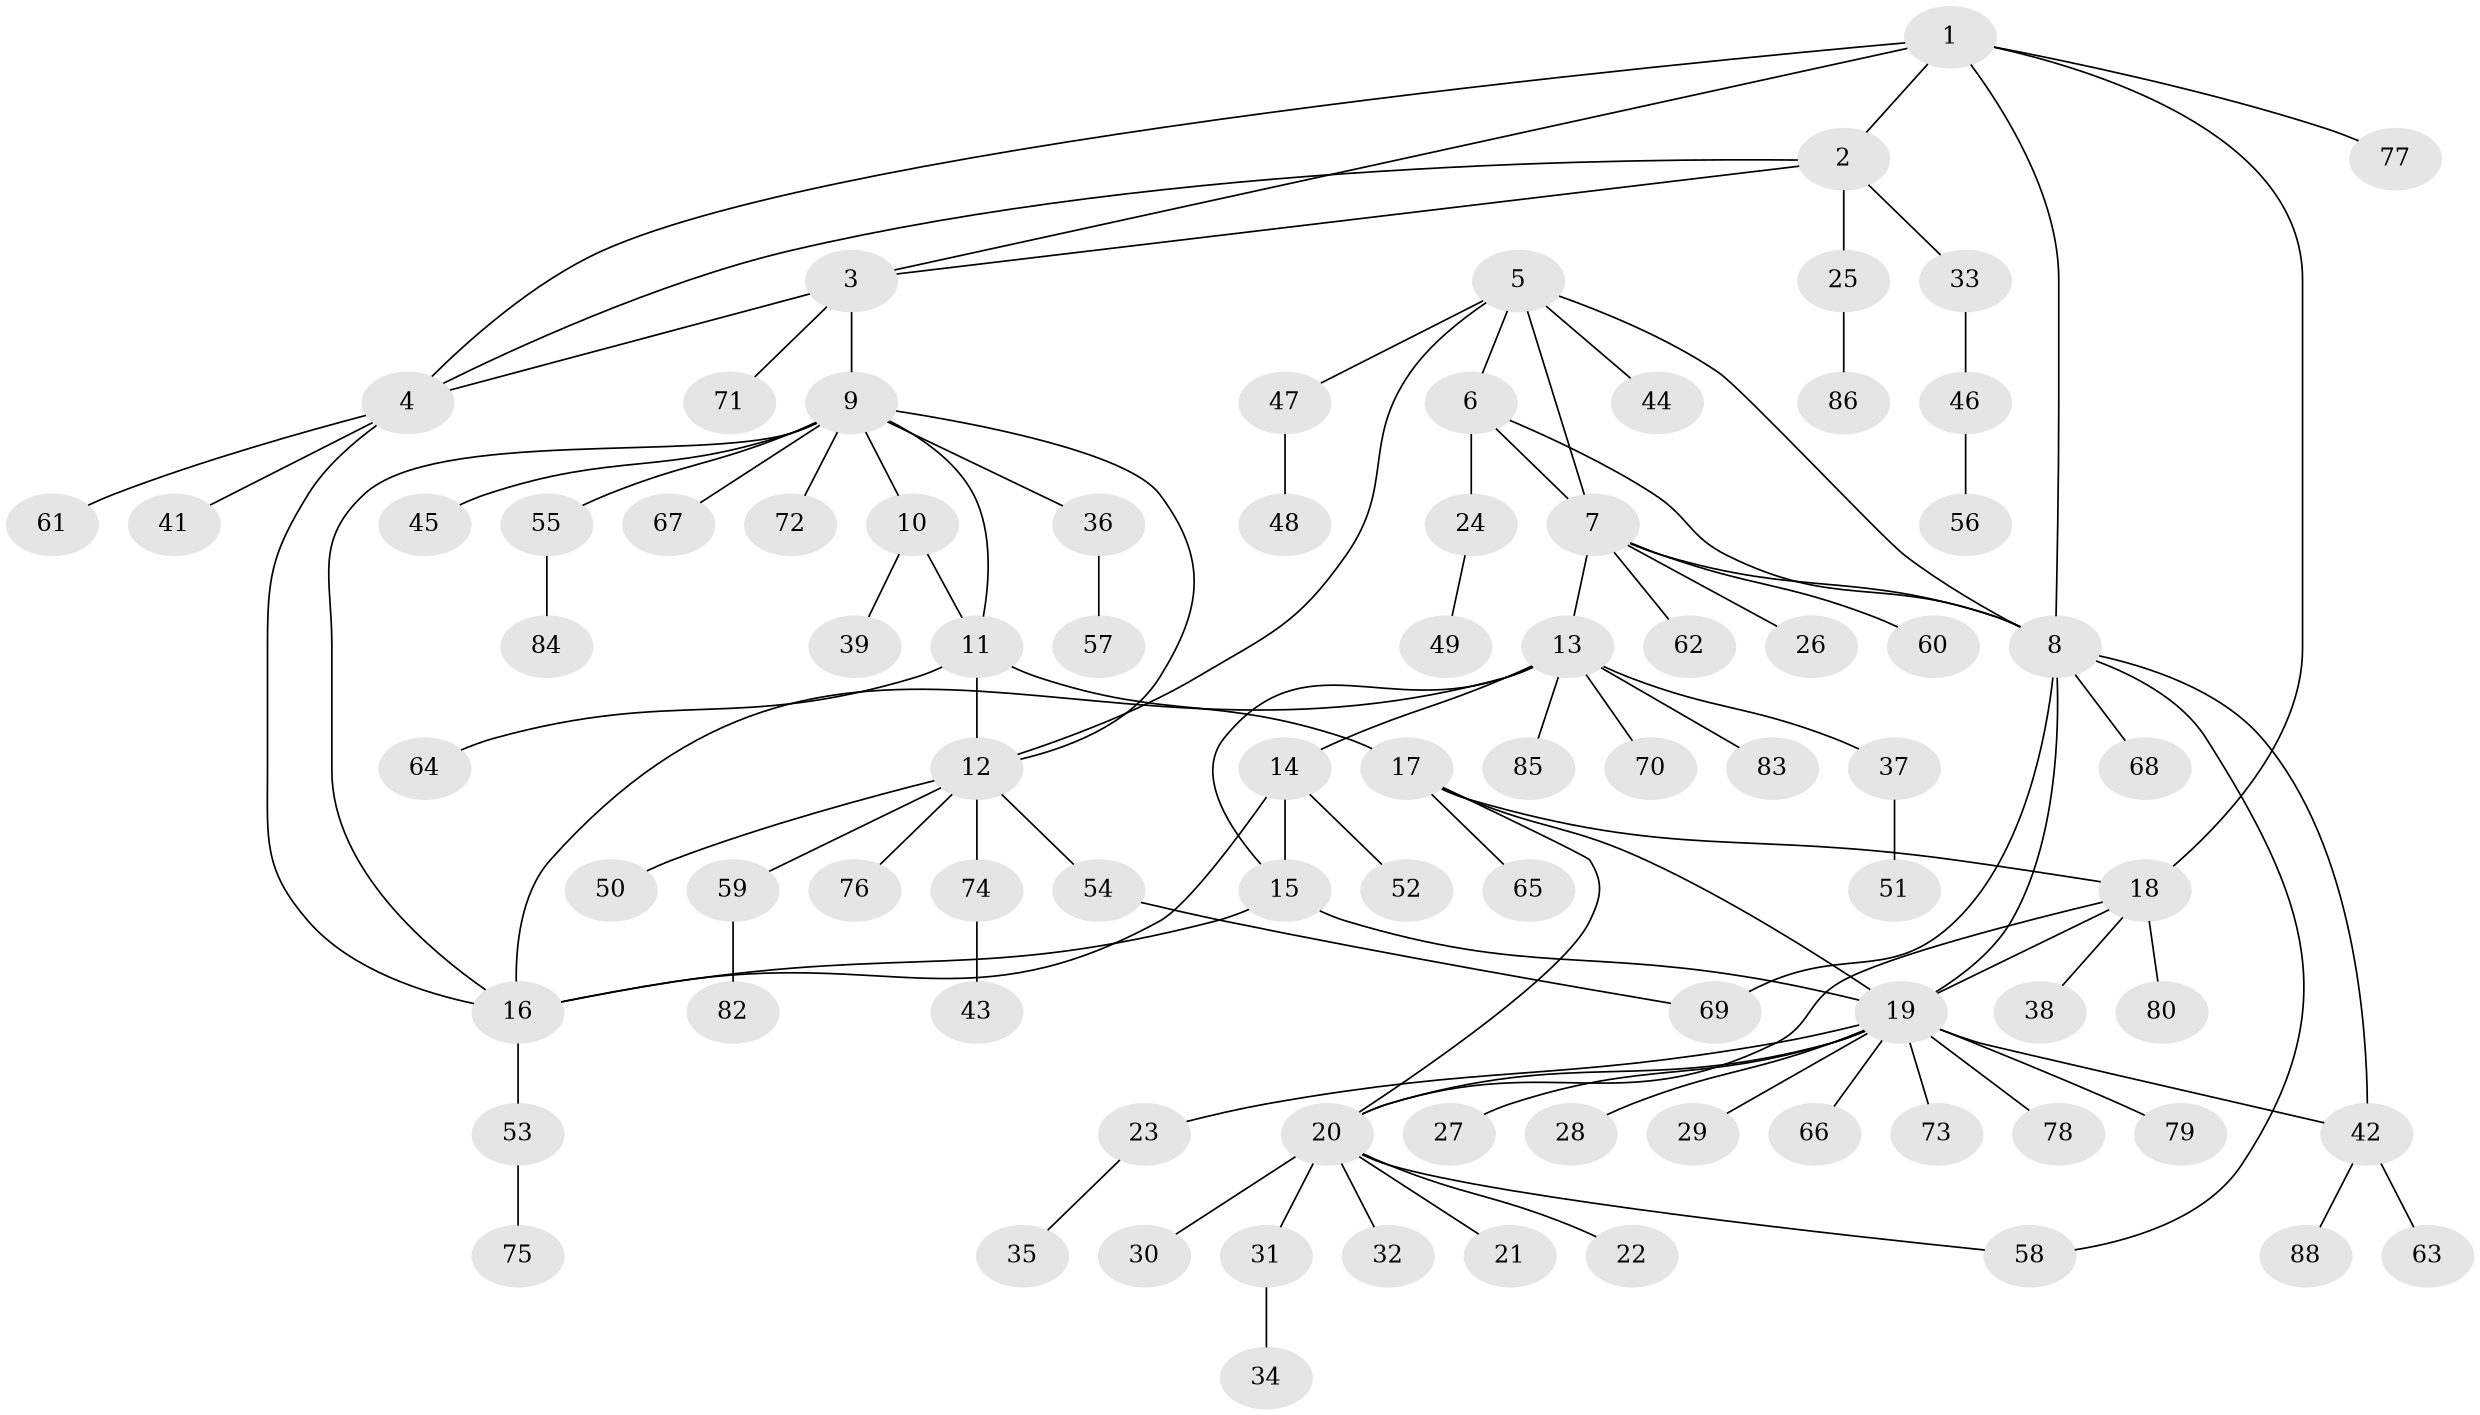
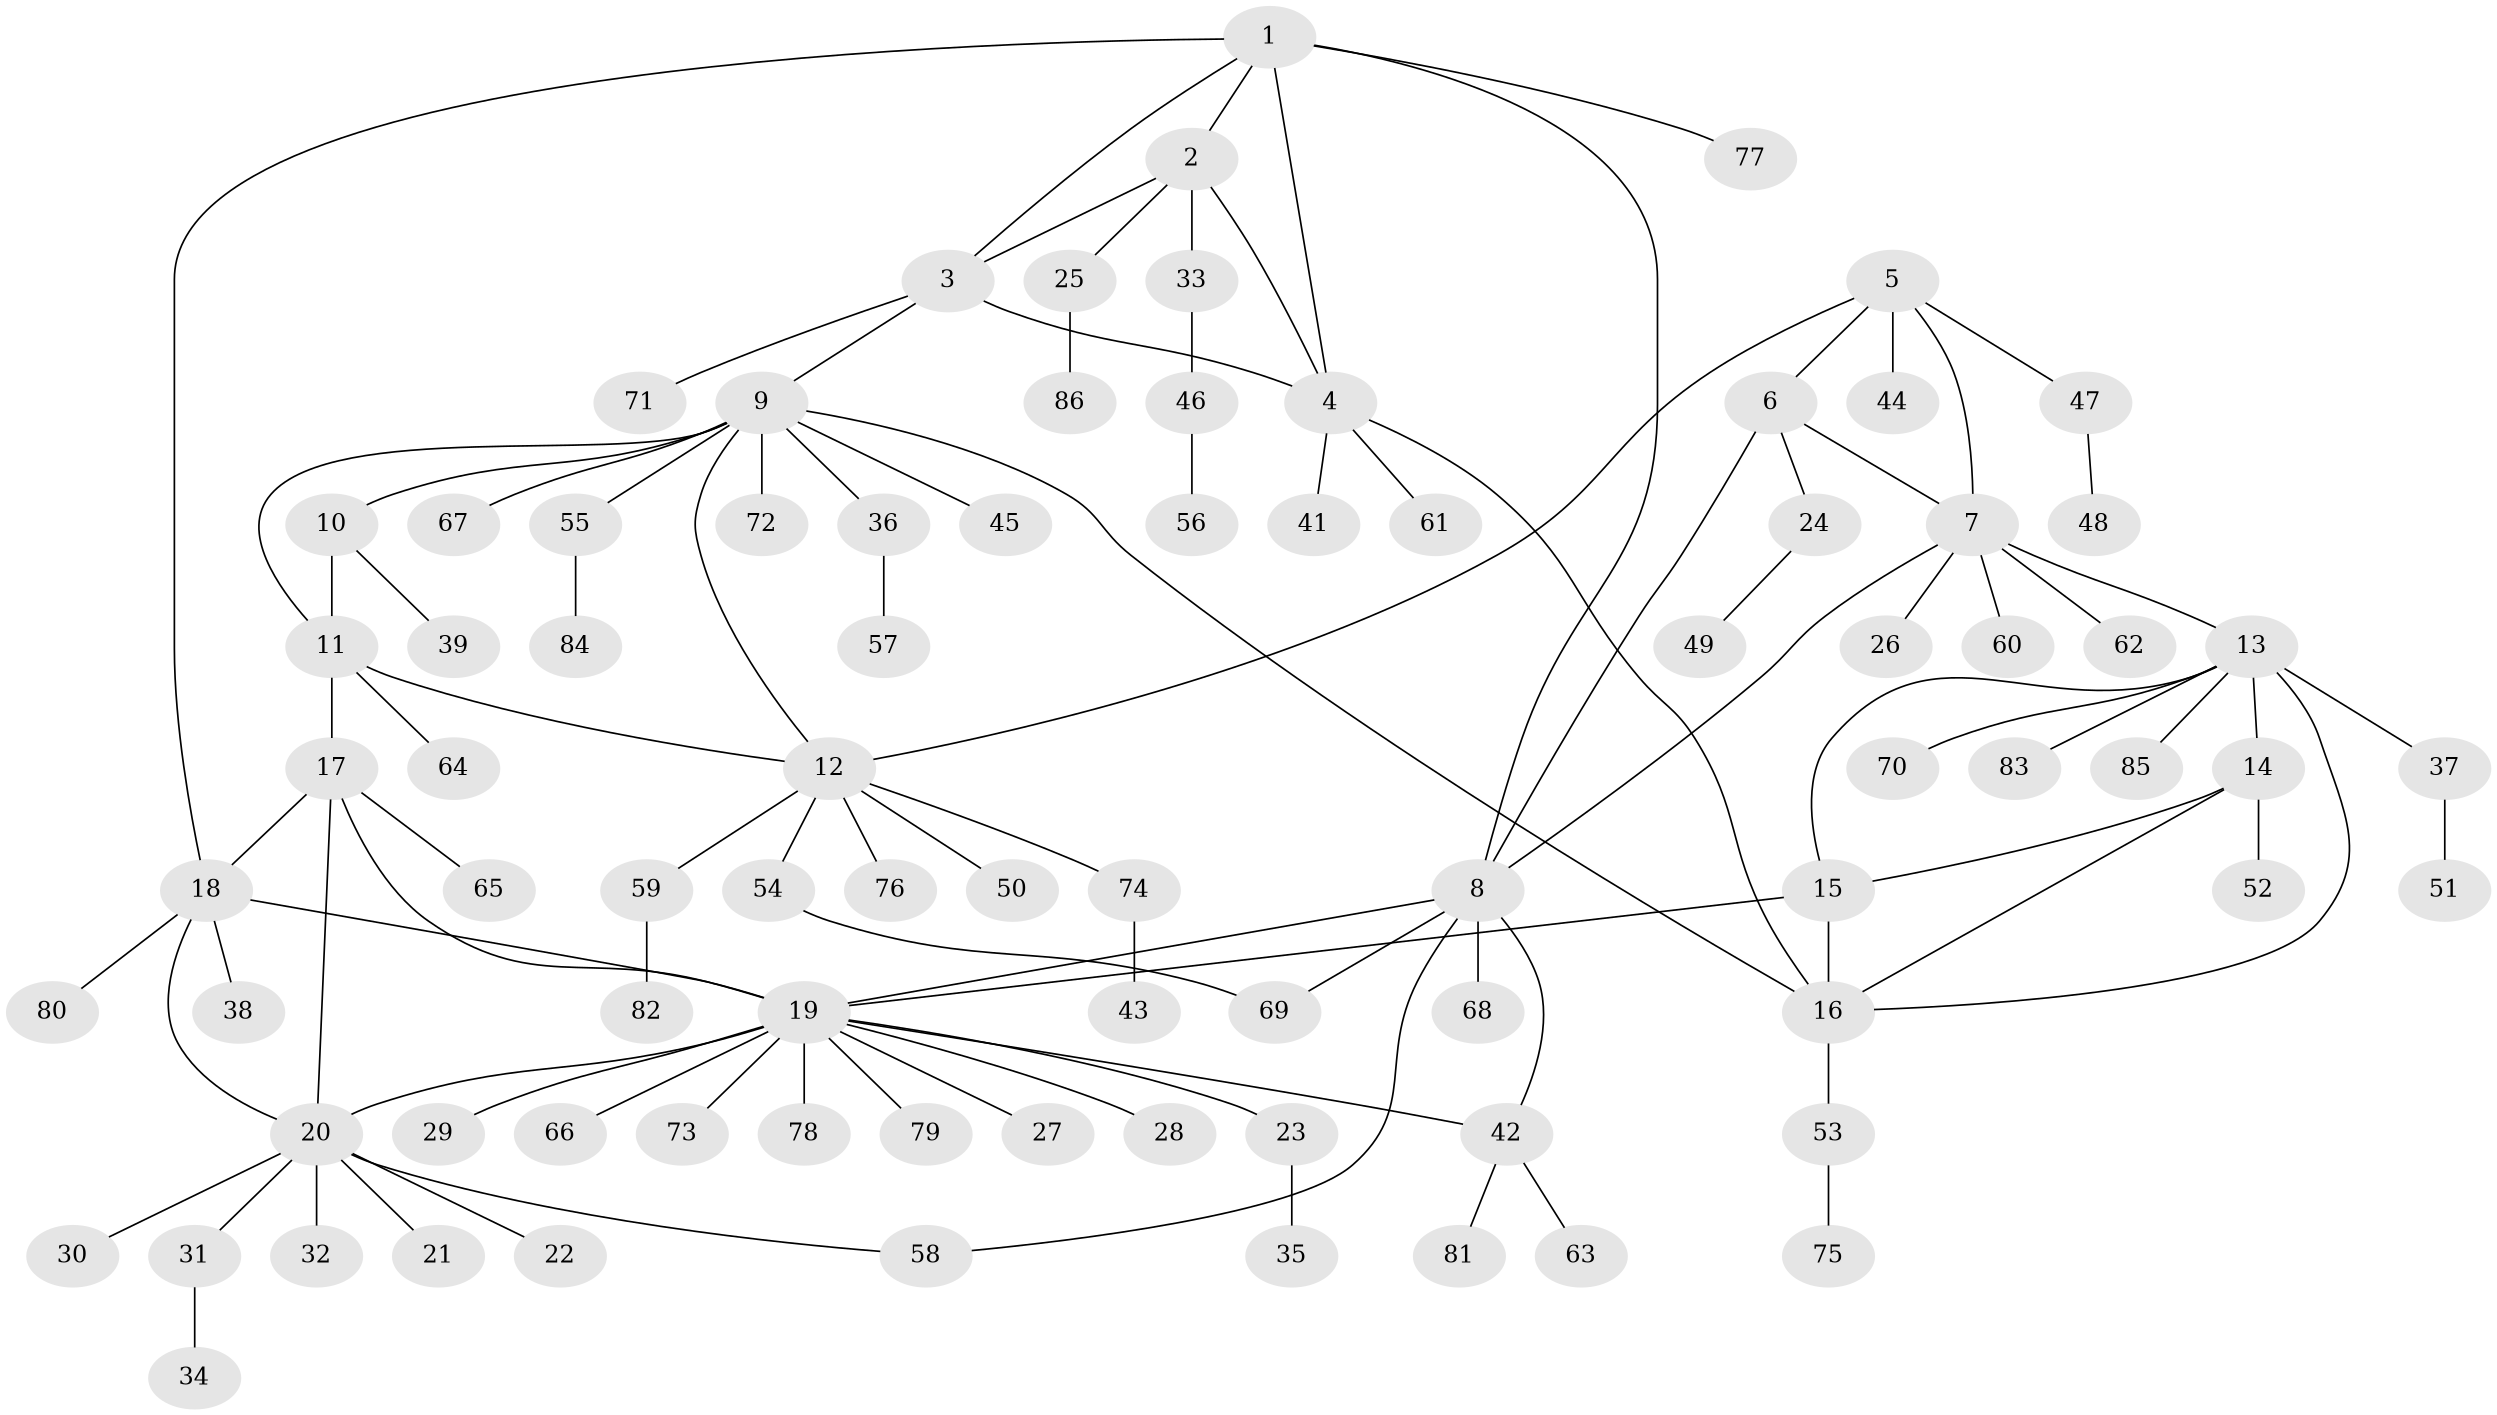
(1797, 449) -> none
(2306, 1256) -> (1459, 1256)
